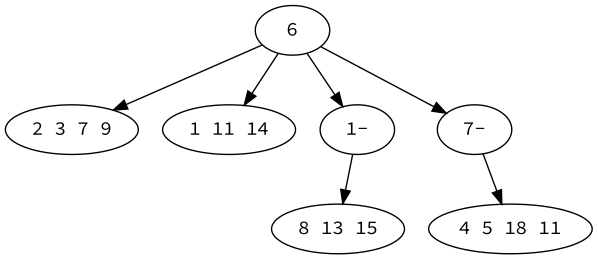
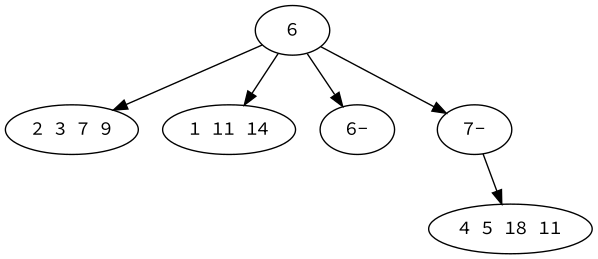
(357, 130) -> (357, 130)
(338, 229) -> none
